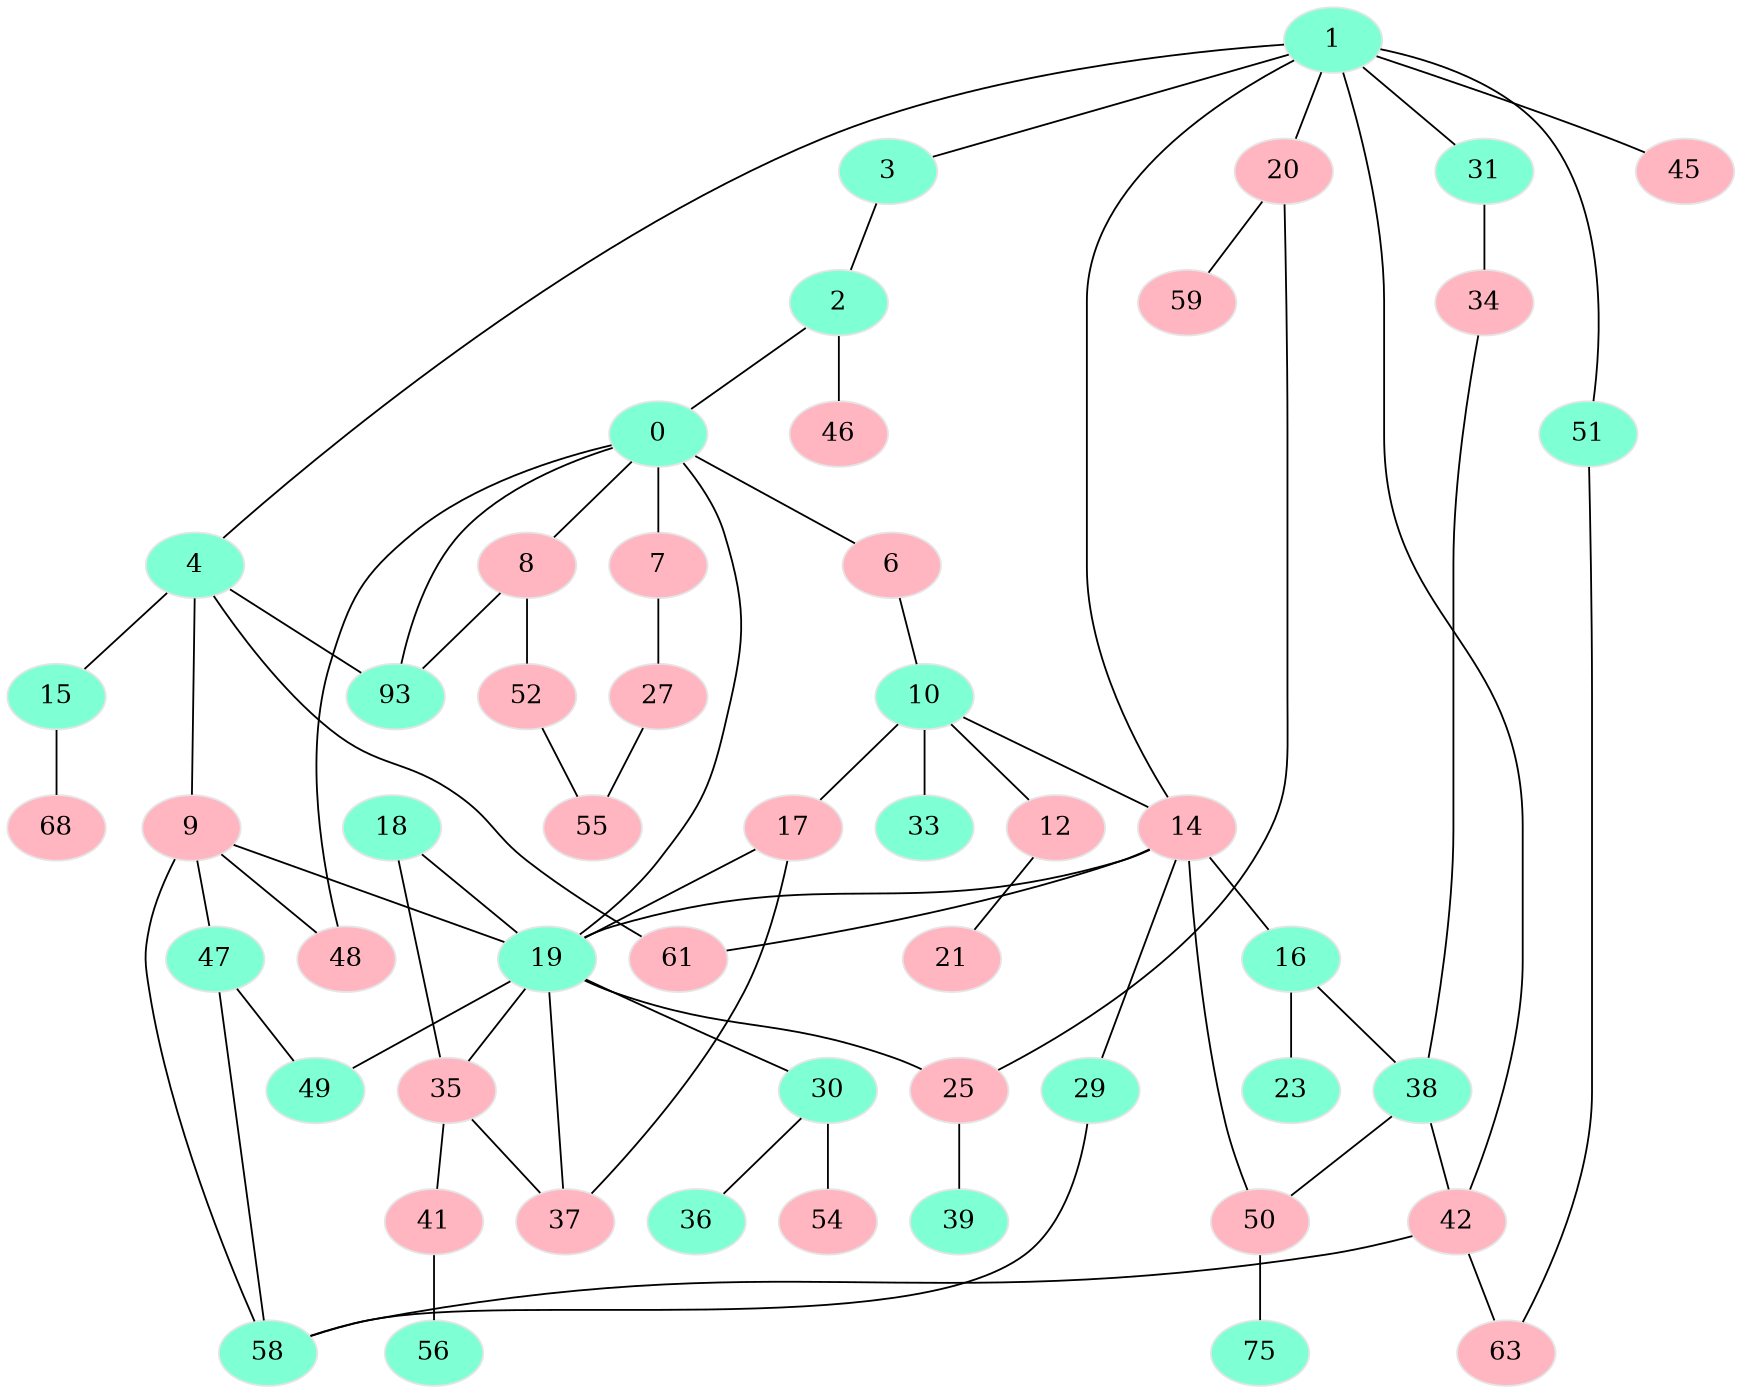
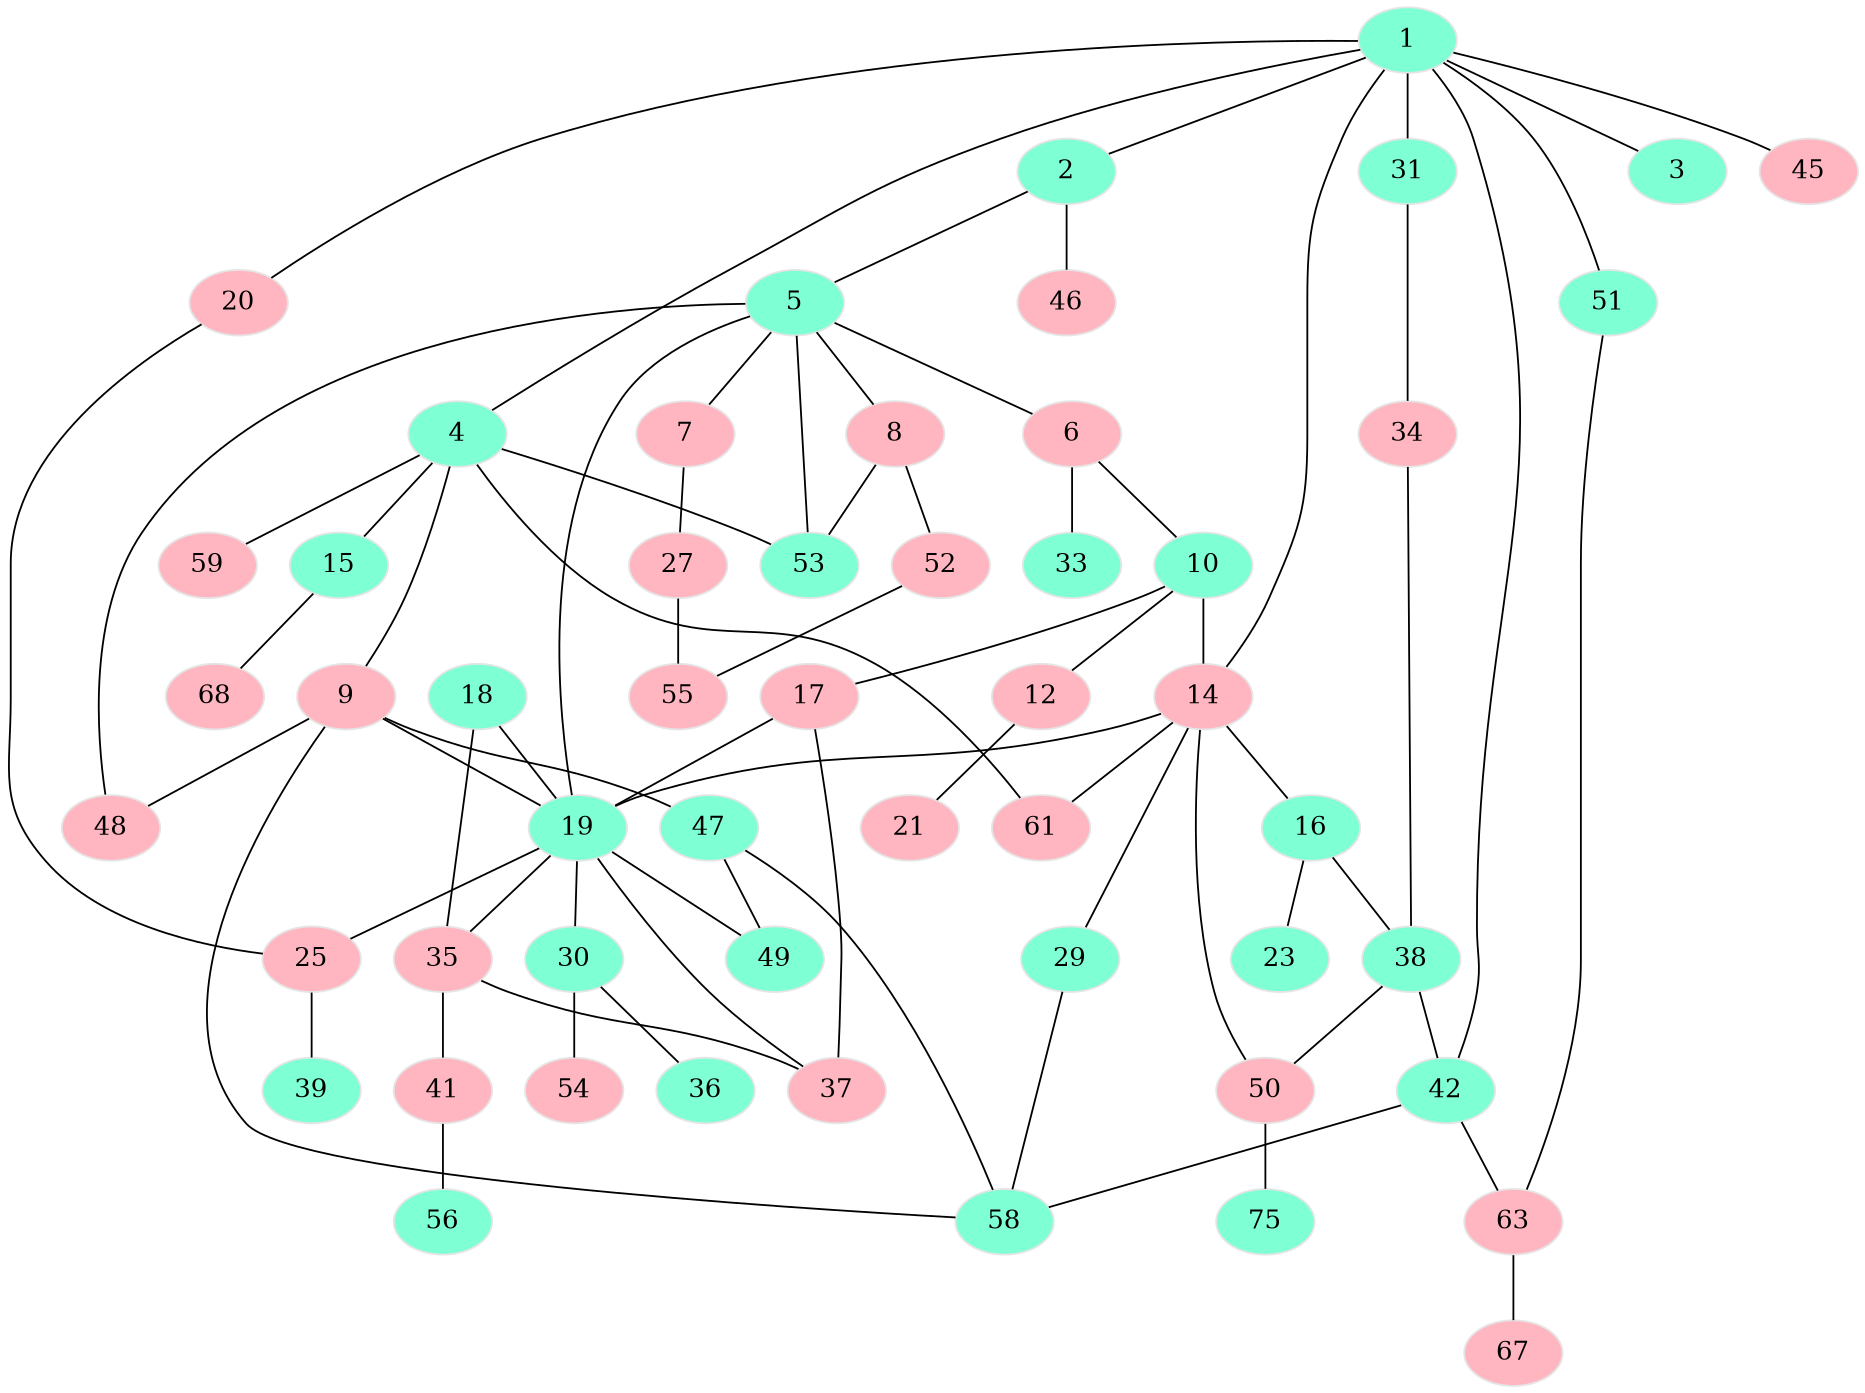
(864, 237) -> (1237, 106)
(1235, 237) -> (333, 500)
(658, 434) -> (795, 303)
(396, 697) -> (809, 565)
(925, 762) -> (1072, 500)
(1457, 1222) -> (1446, 1091)
none -> (1513, 1353)
